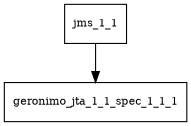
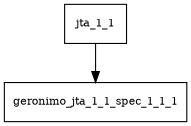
(96, 24) -> (96, 24)
